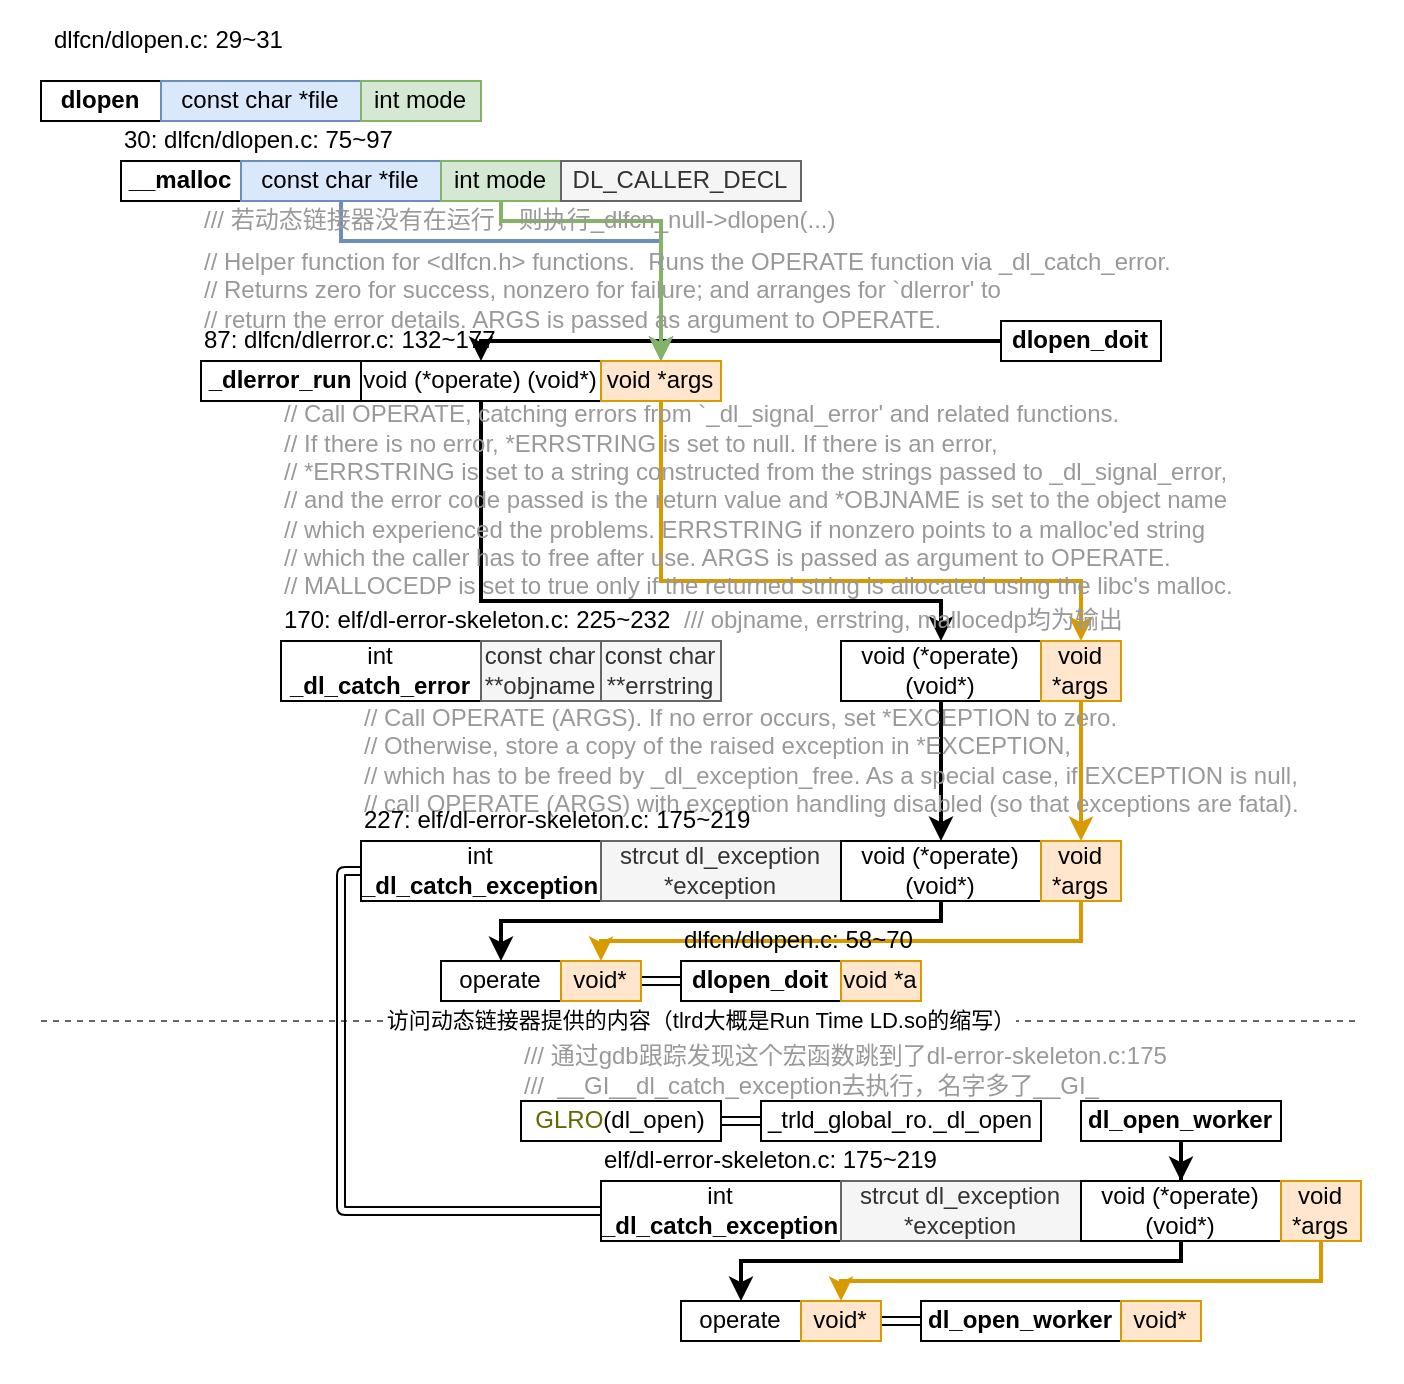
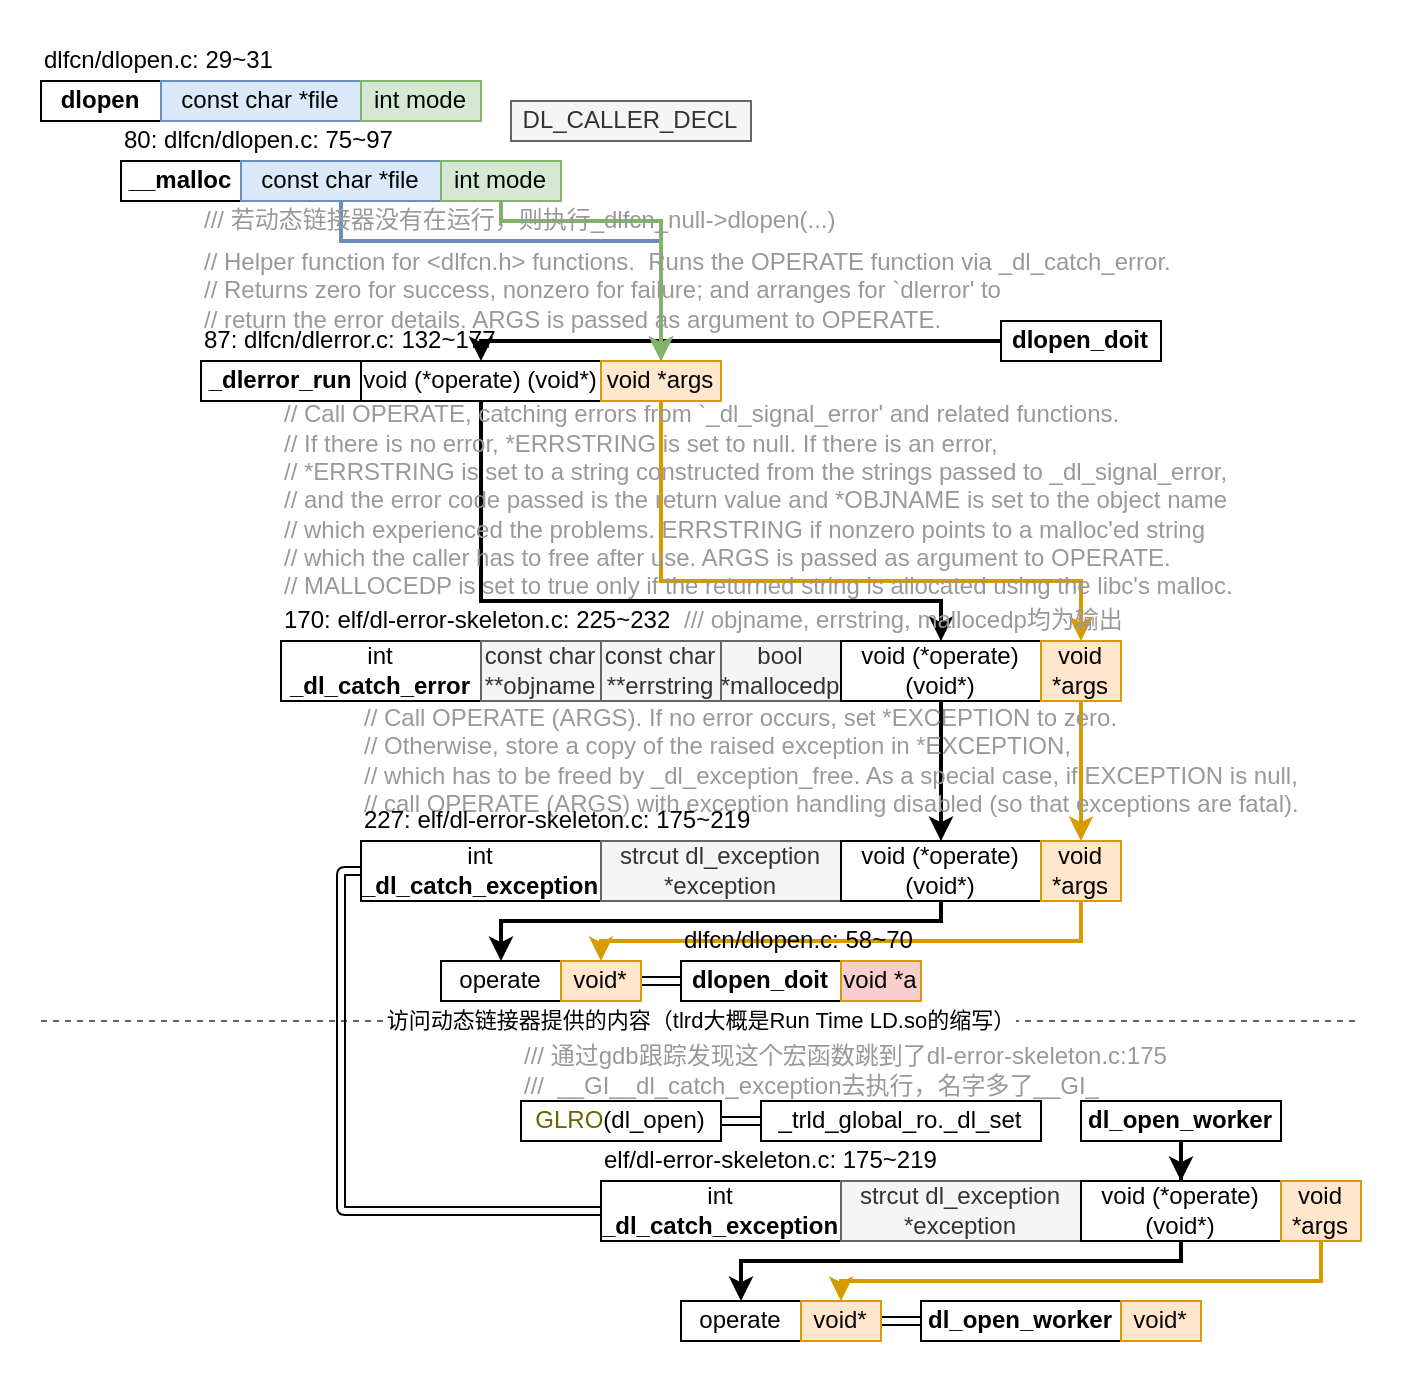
(181, 41) -> (171, 61)
(271, 141) -> (271, 141)
(681, 181) -> (631, 121)
none -> (781, 671)
(881, 981) -> (881, 981)
(901, 1121) -> (901, 1121)
